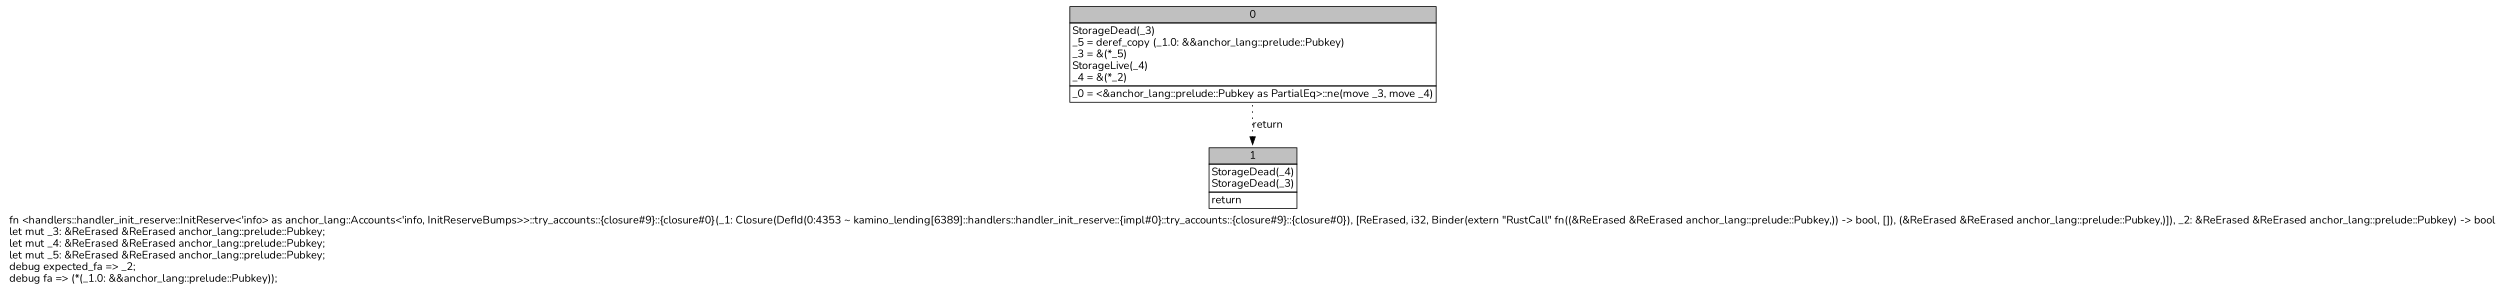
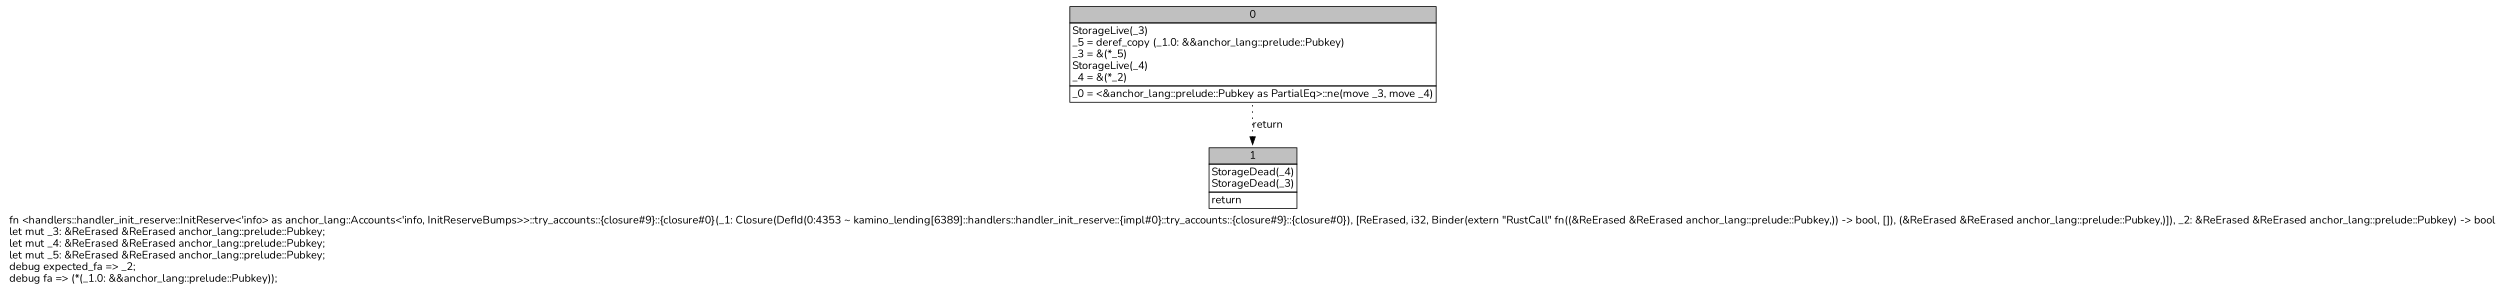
(1114, 31) -> (1110, 31)
